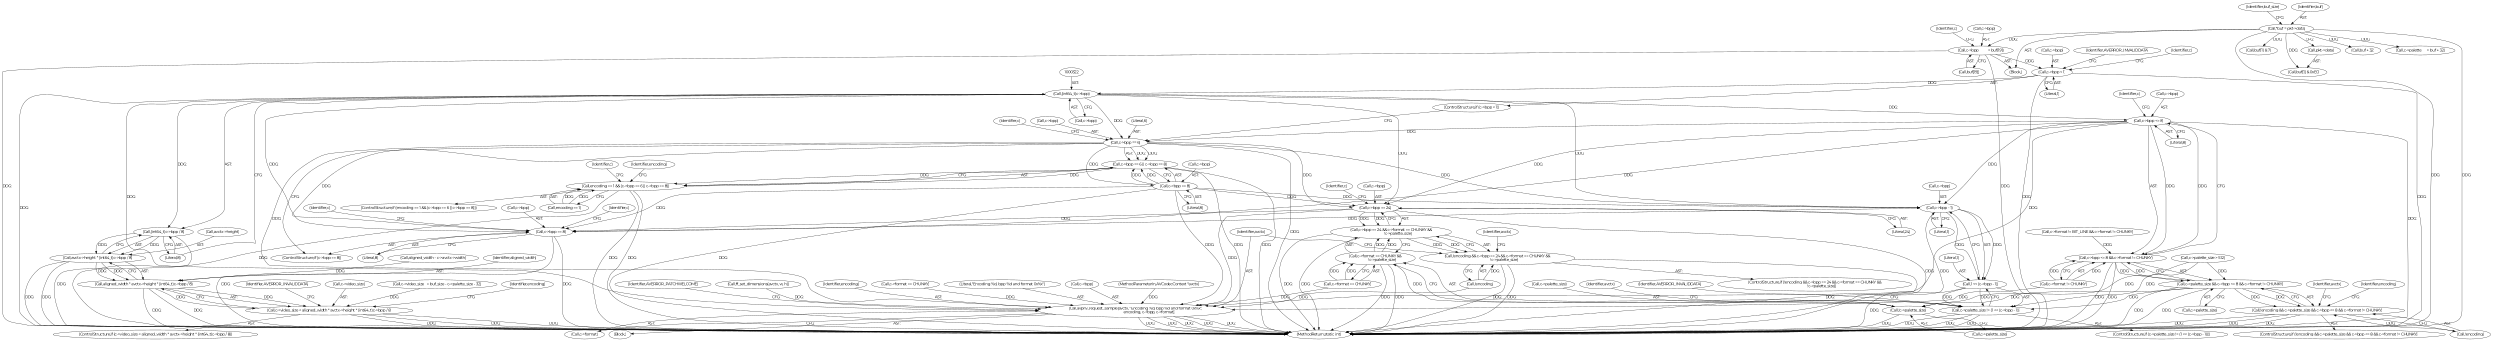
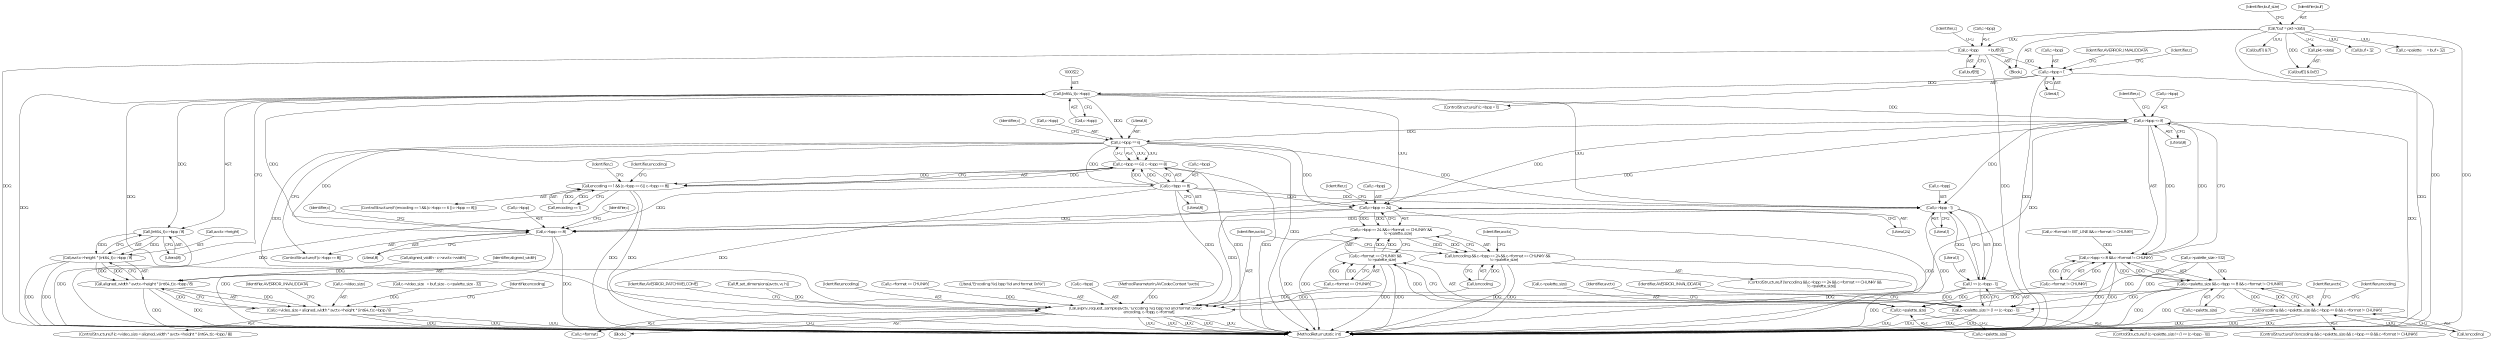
(1295, 125) -> (1115, 156)
